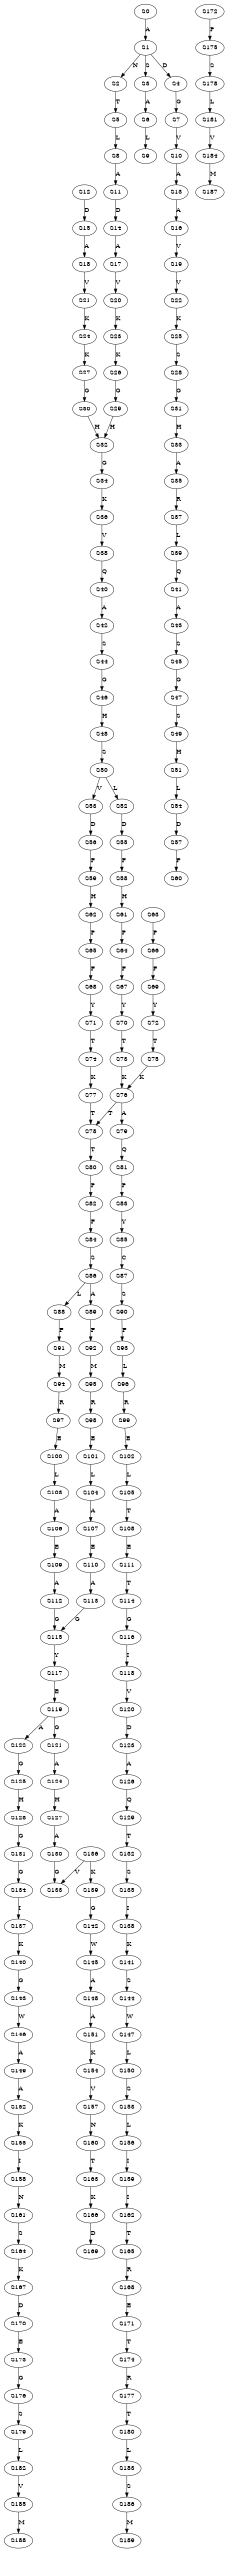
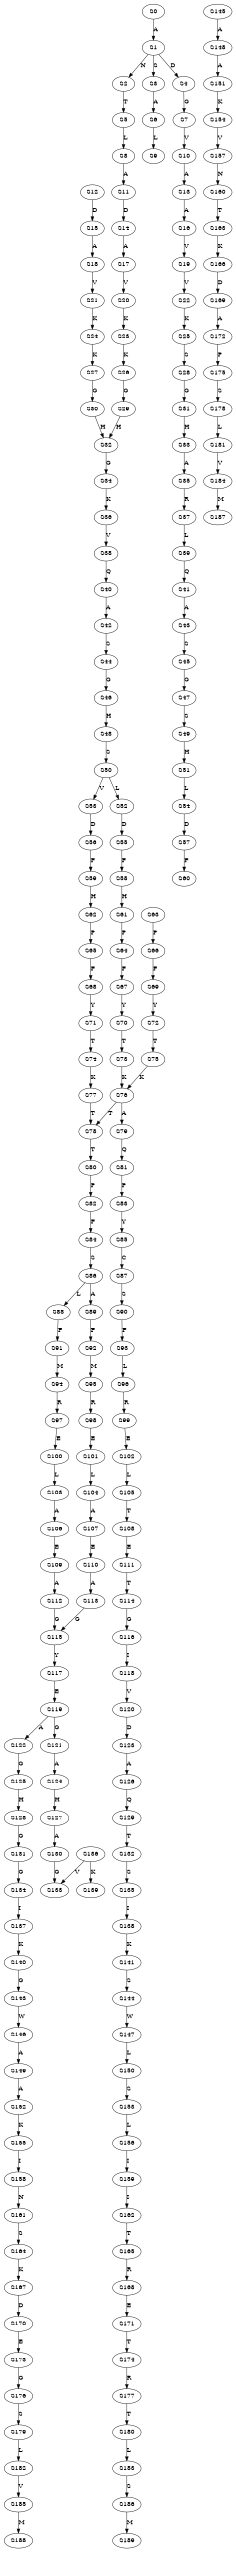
none -> (218, 317)
(91, 1926) -> none
